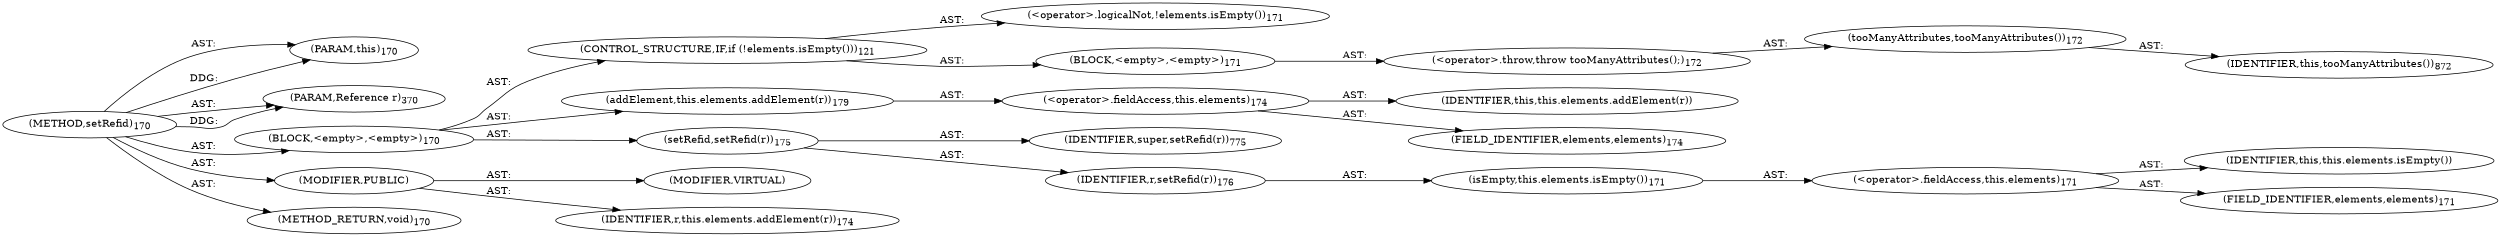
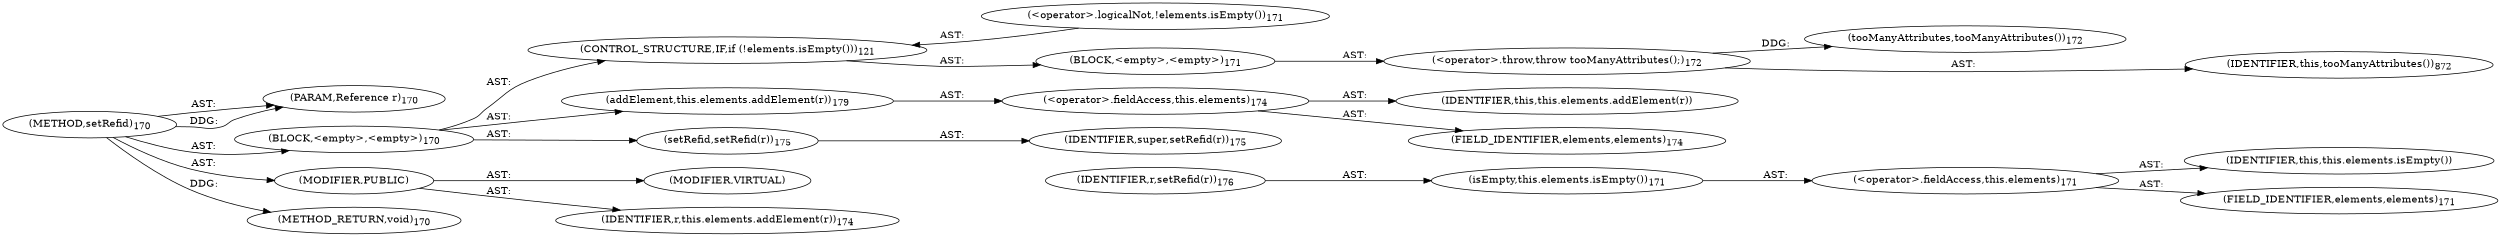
(911, 30) -> (999, 38)
(1777, 44) -> (1777, 44)
(354, 50) -> none
(2150, 52) -> (1955, 72)
(410, 98) -> (410, 98)
(1238, 140) -> (1238, 140)
(932, 160) -> none
(206, 184) -> (206, 184)
